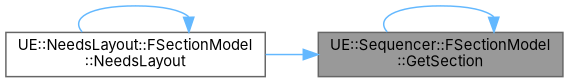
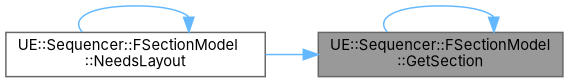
(136, 55) -> (136, 55)
